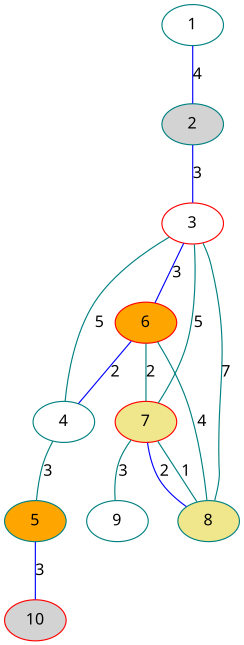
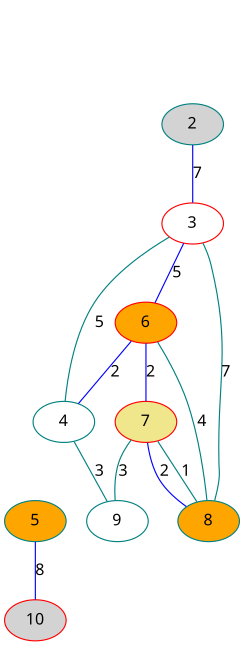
(193, 25) -> none
(198, 174) -> (198, 174)
(177, 273) -> (177, 273)
(191, 327) -> none
(146, 372) -> (146, 372)
(41, 470) -> (91, 472)
(209, 521) -> (209, 521)
(40, 571) -> (40, 571)
